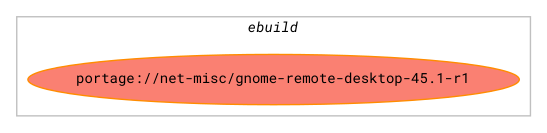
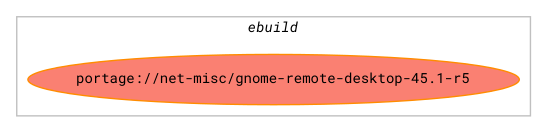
(274, 80) -> (274, 80)
